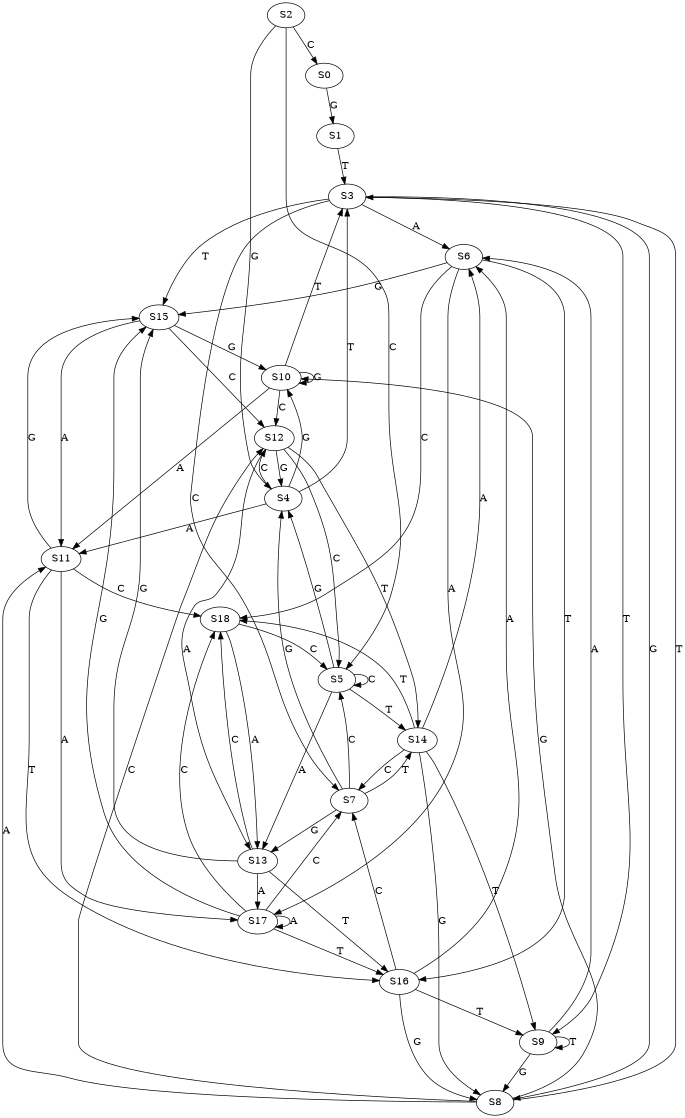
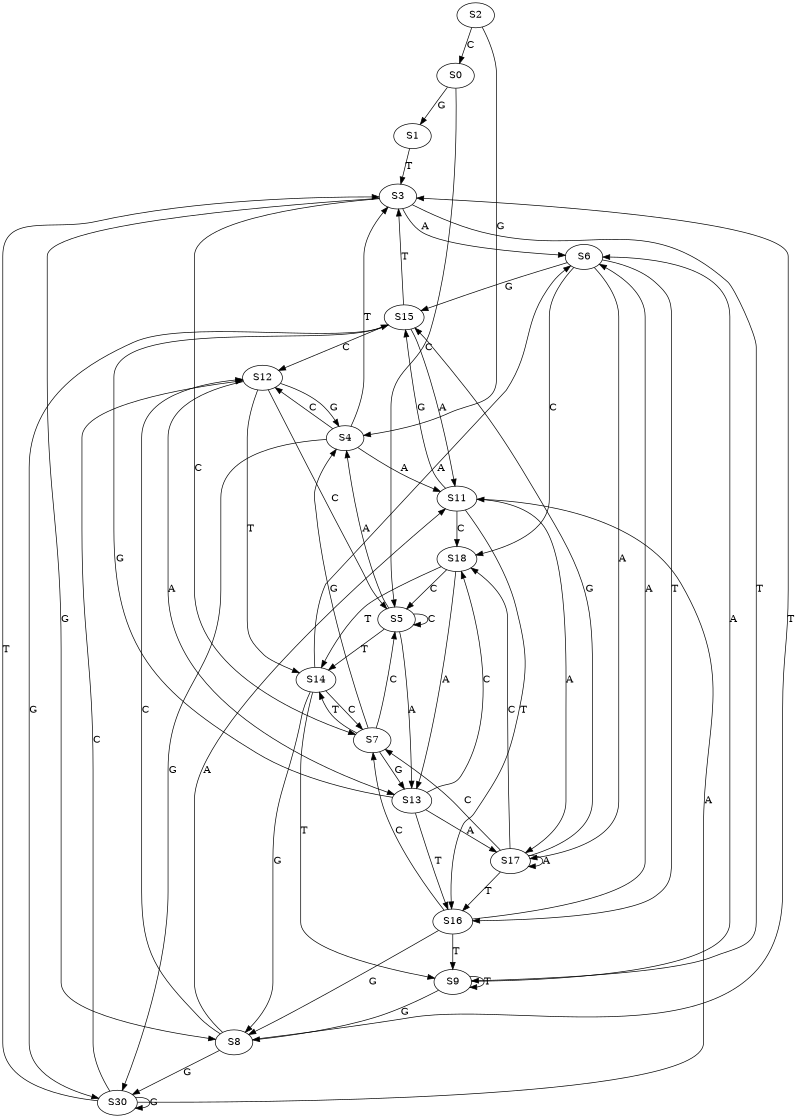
(232, 226) -> (401, 261)
(389, 327) -> (428, 335)
(281, 378) -> (117, 1103)
(318, 589) -> (366, 529)
(351, 646) -> (372, 601)
